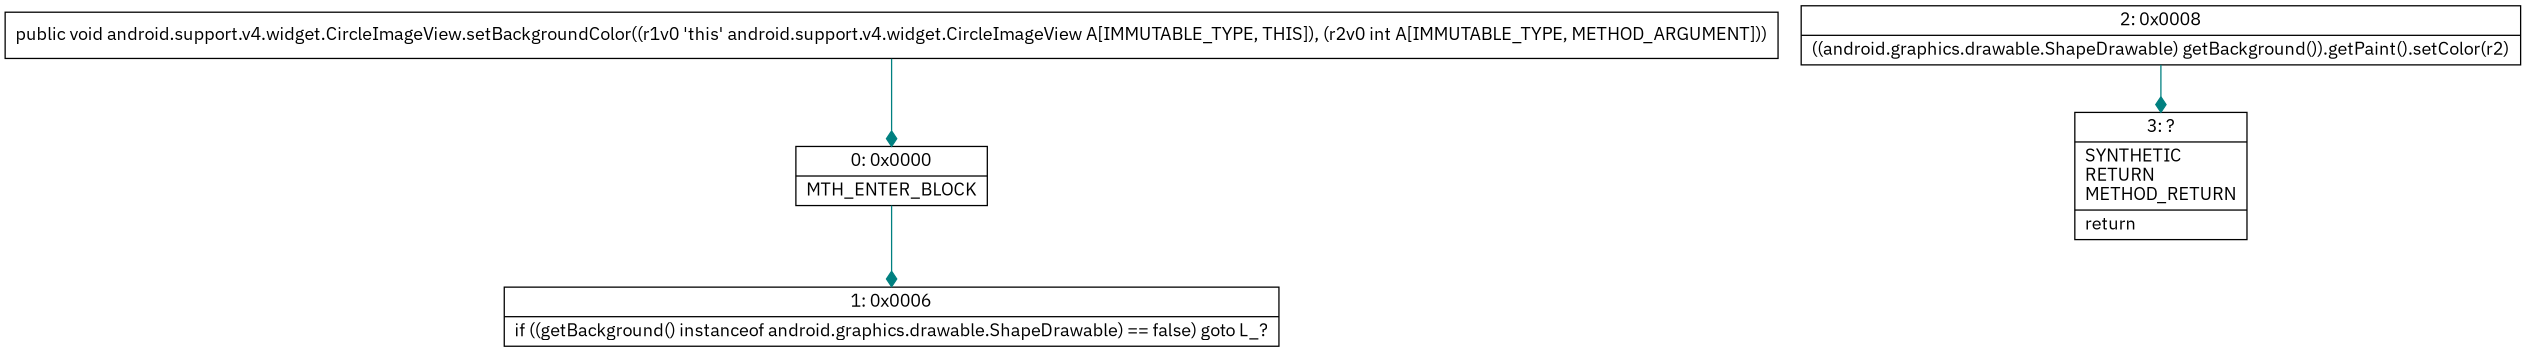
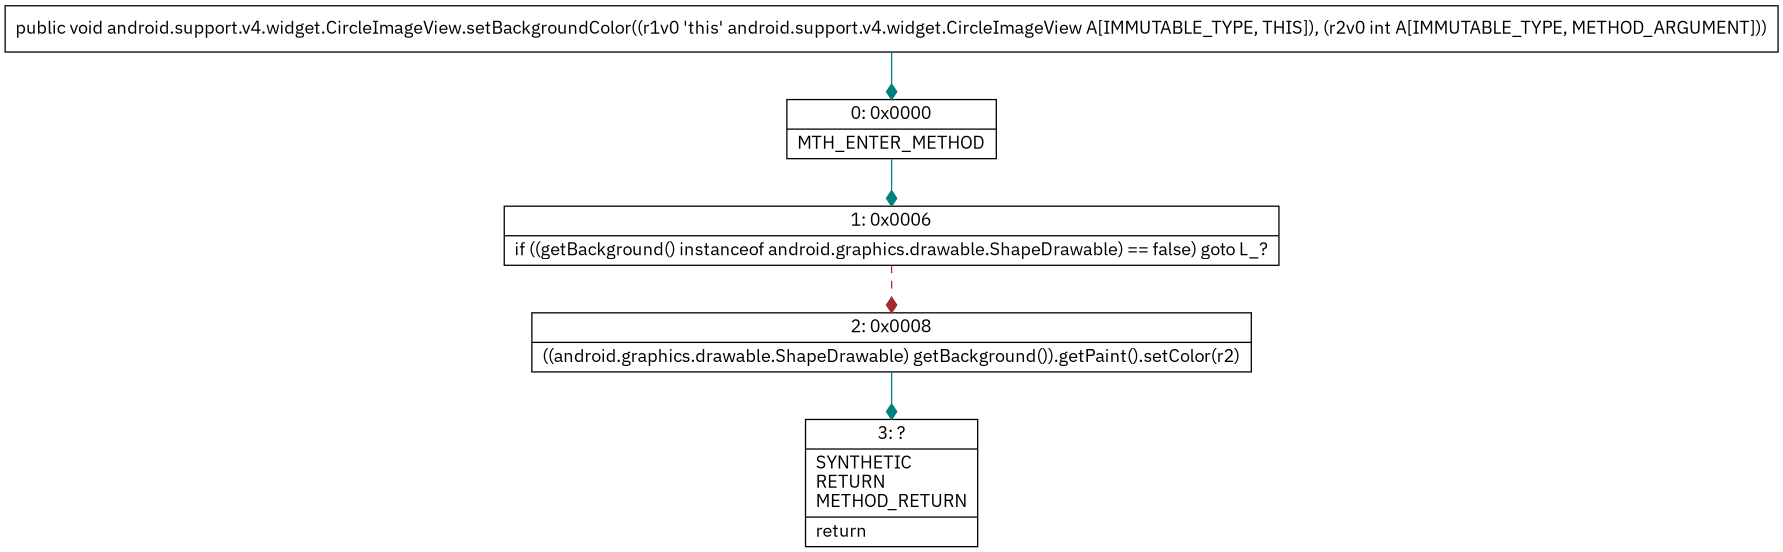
(892, 190) -> (892, 143)
none -> (892, 281)
